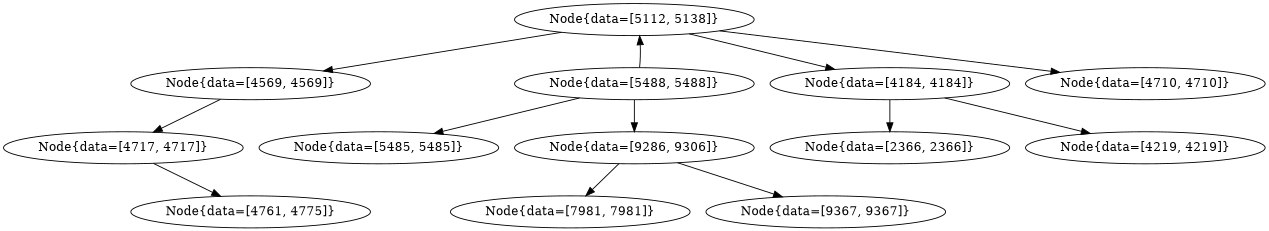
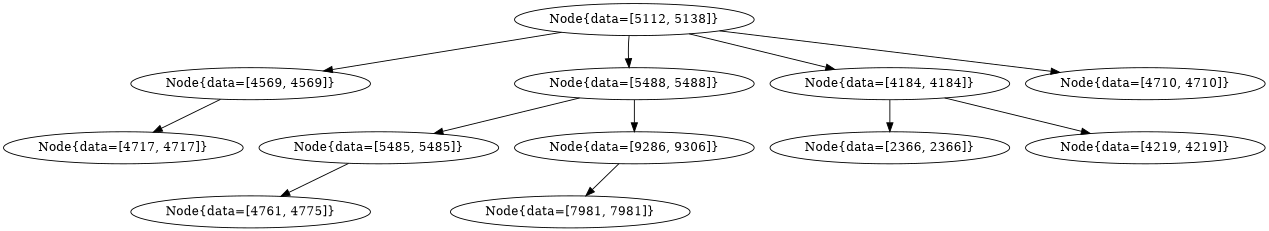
(640, 56) -> (628, 47)
(183, 178) -> (319, 178)
(826, 212) -> none
